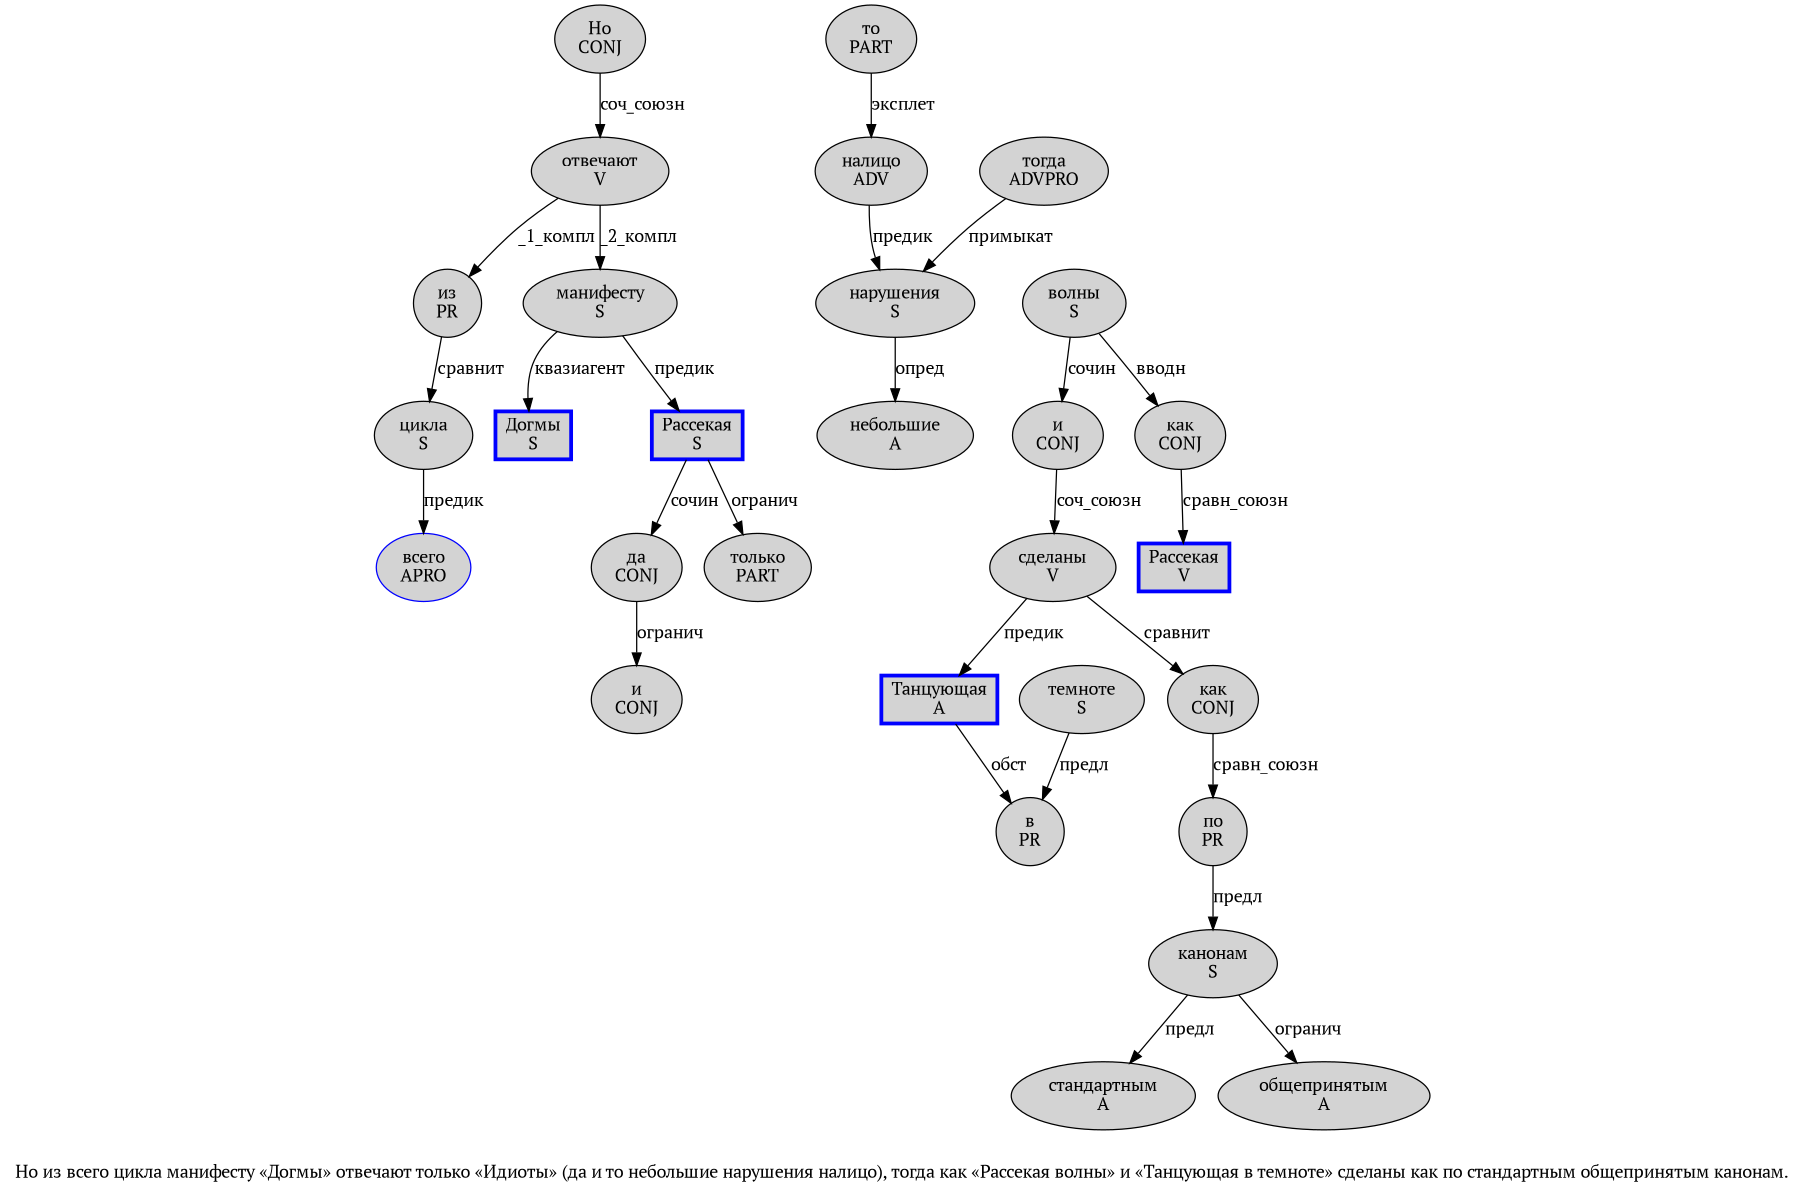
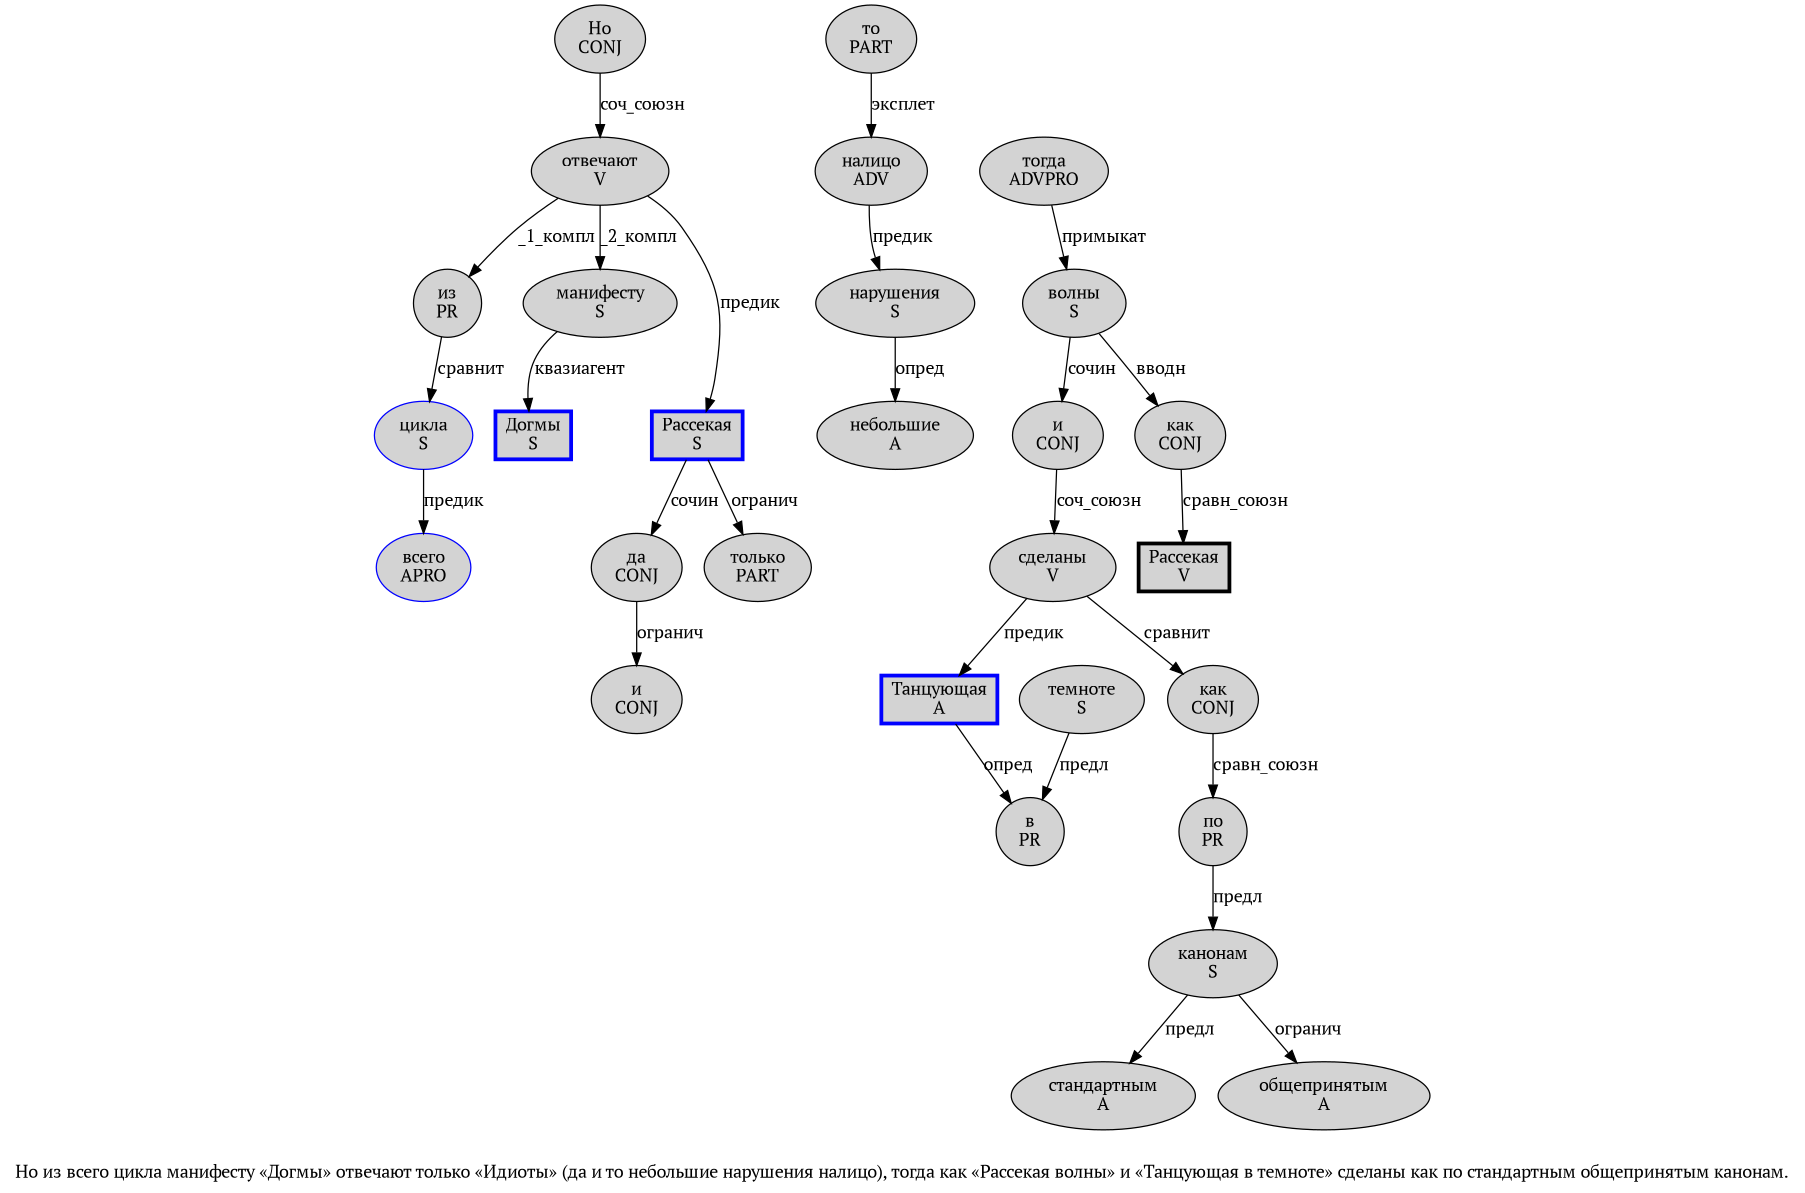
(968, 228) -> (1058, 231)
(647, 368) -> (714, 287)
(424, 435) -> (424, 435)
(1184, 567) -> (1184, 567)
(1009, 766) -> (1009, 766)
